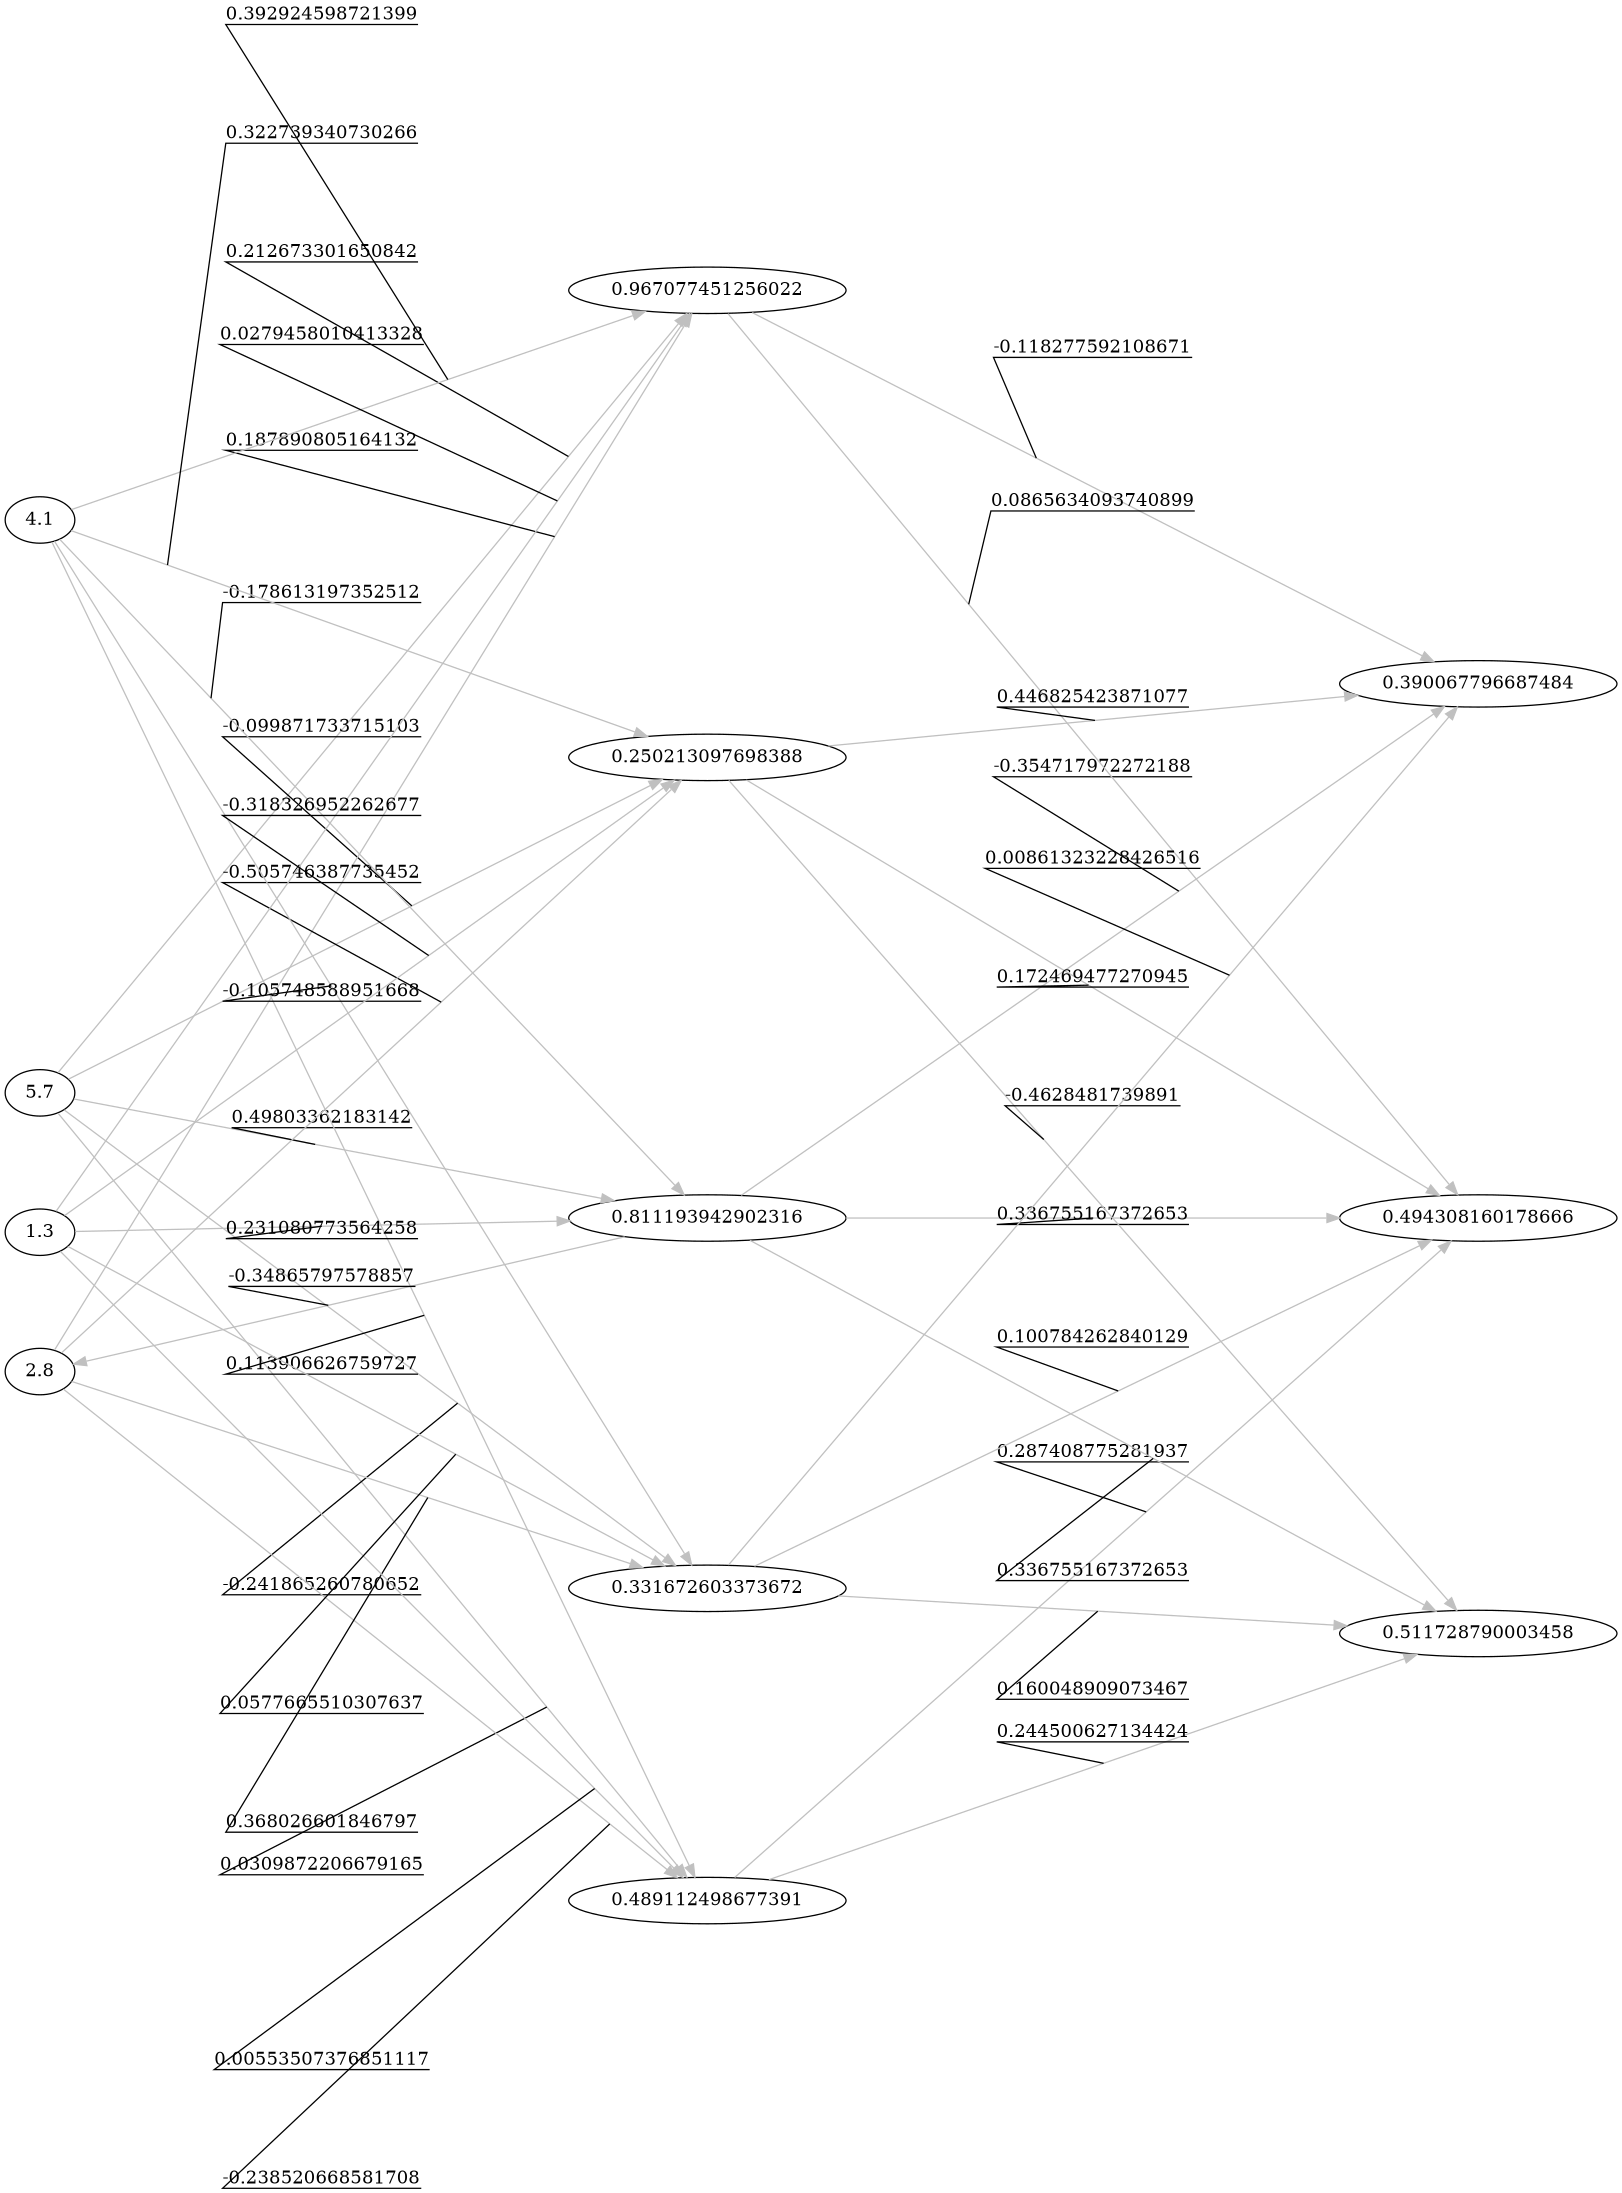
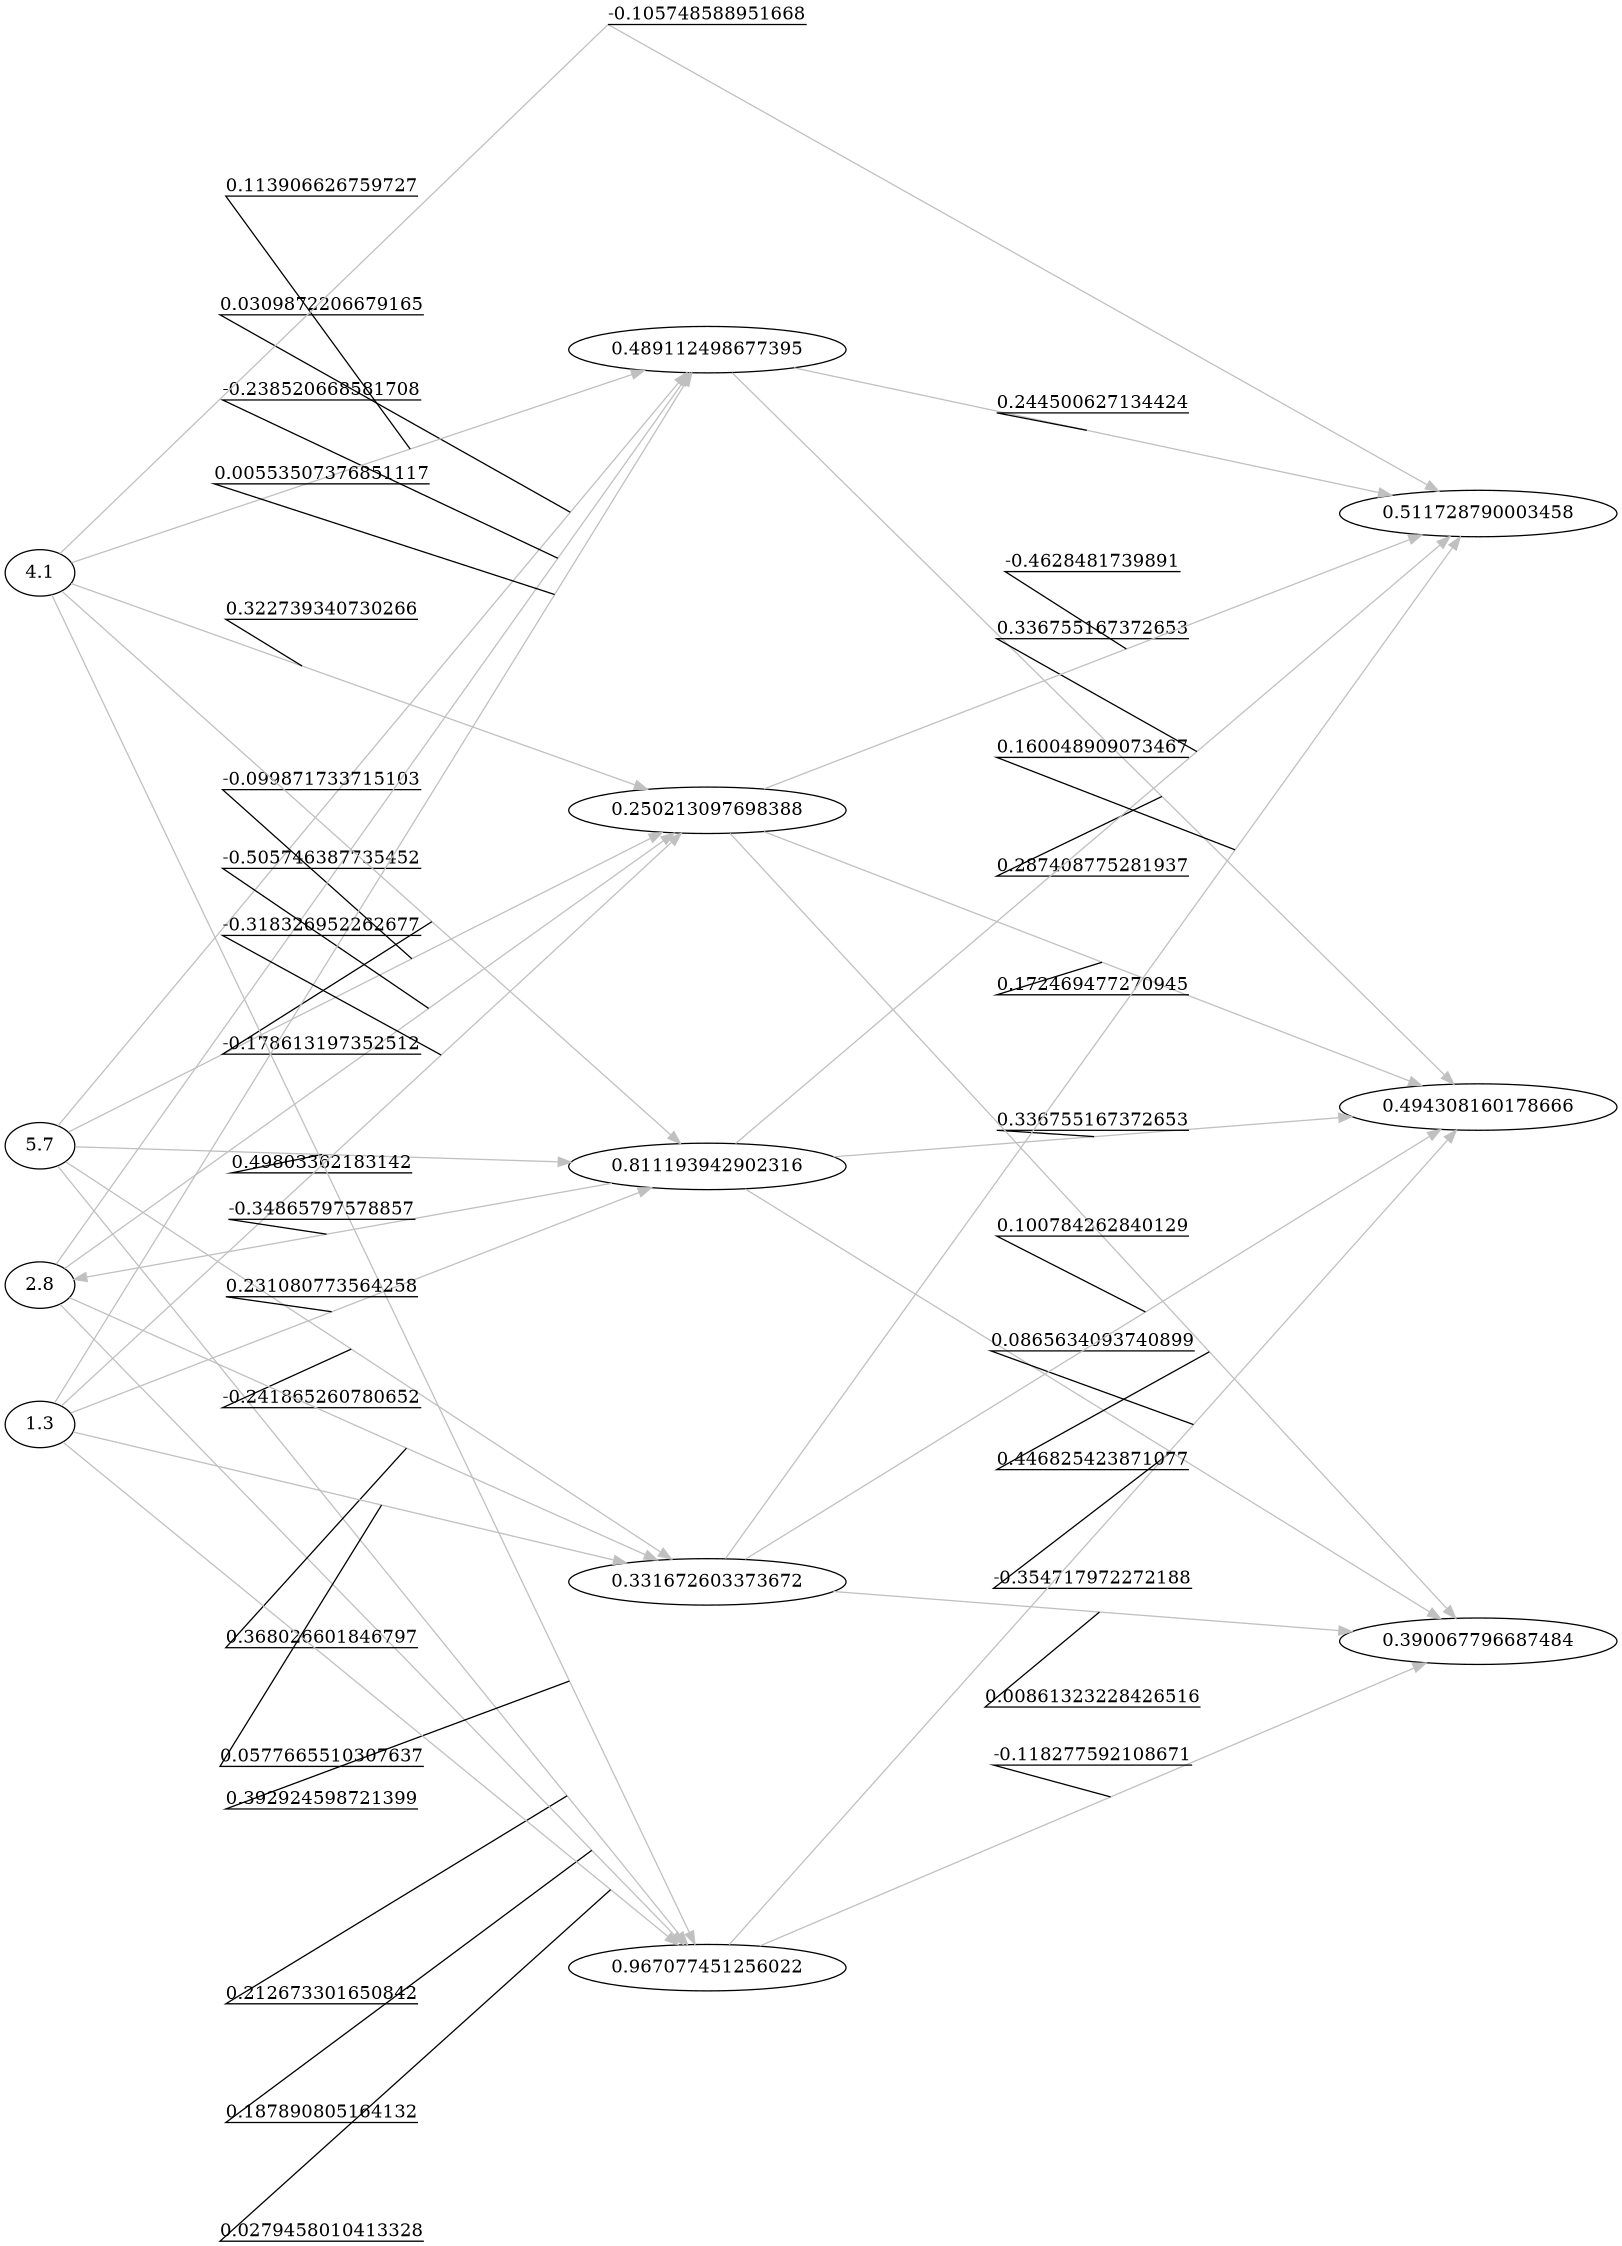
(370, 1047) -> (685, 68)
(707, 1901) -> (707, 350)
